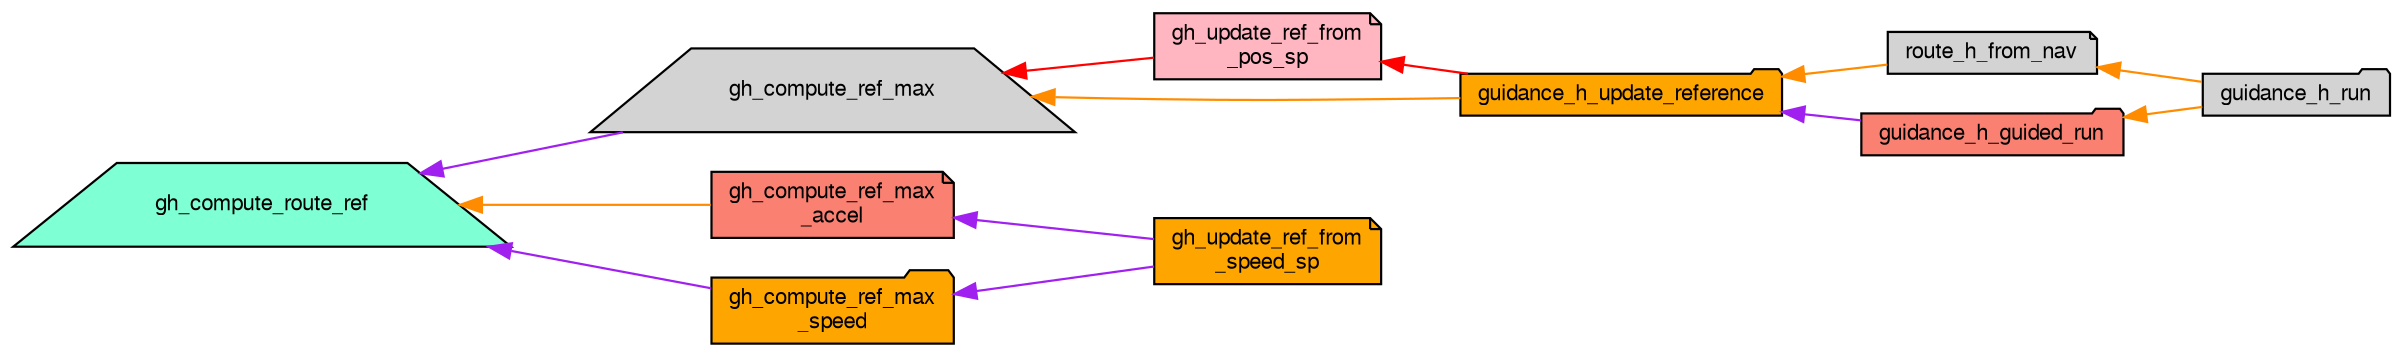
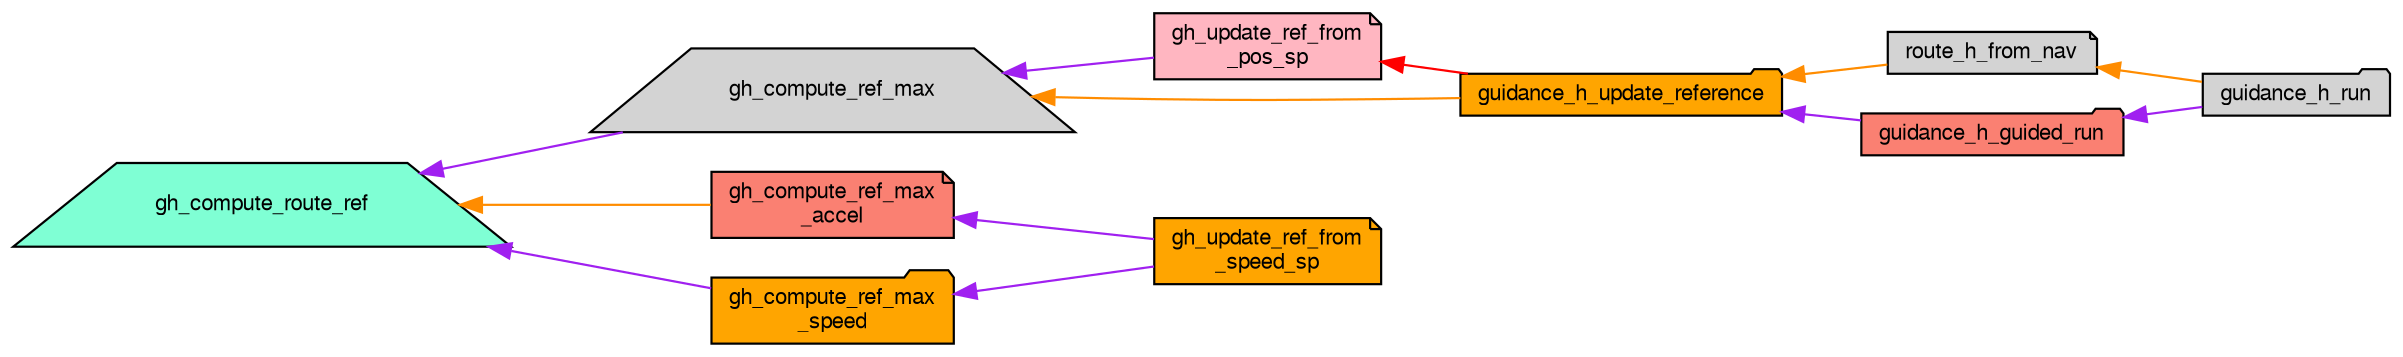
(1090, 64) -> (1090, 64)
(2174, 111) -> (2174, 111)
